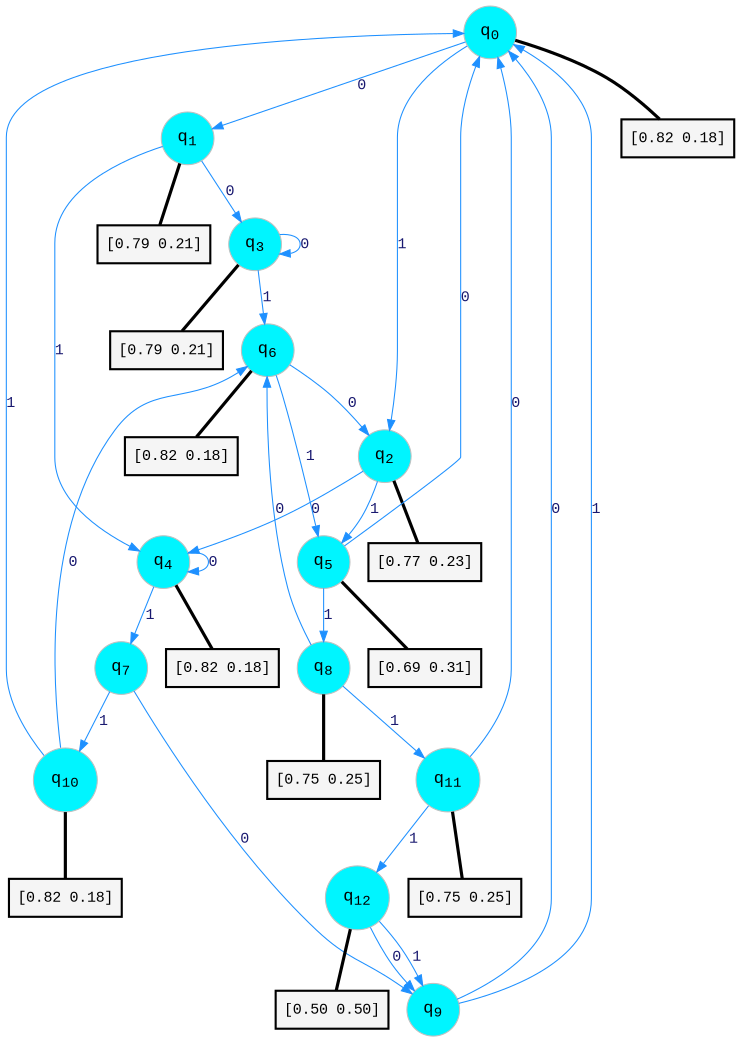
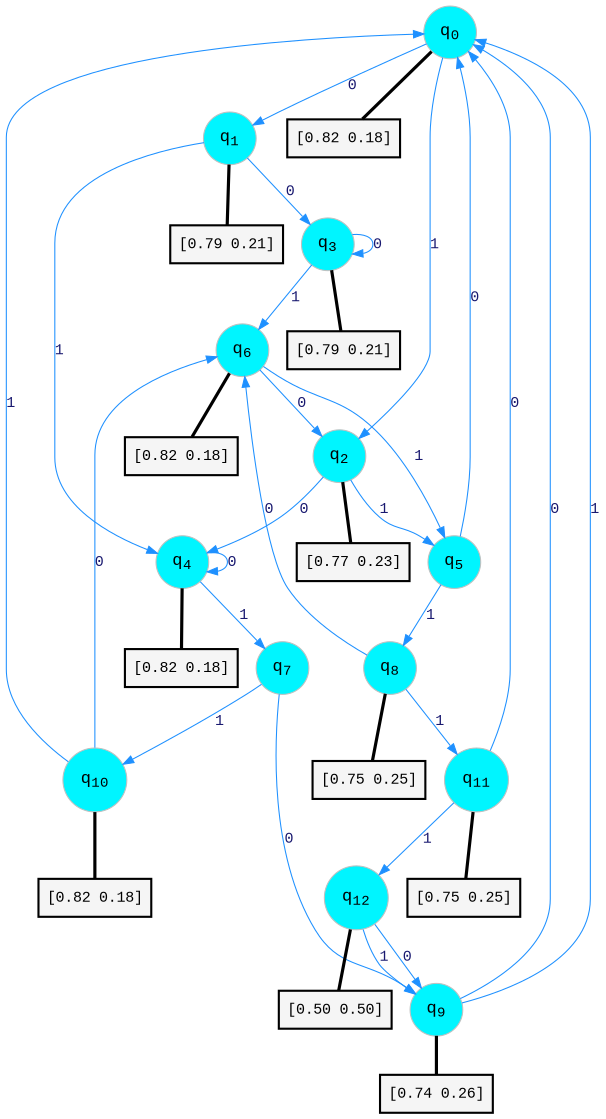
(425, 668) -> none
none -> (436, 1094)
